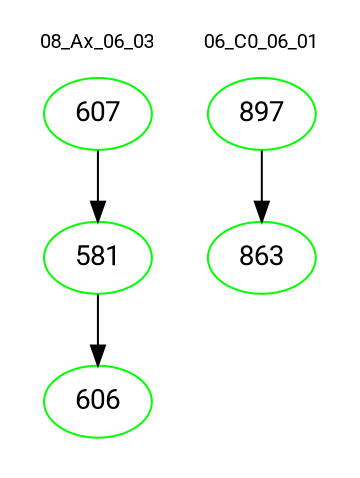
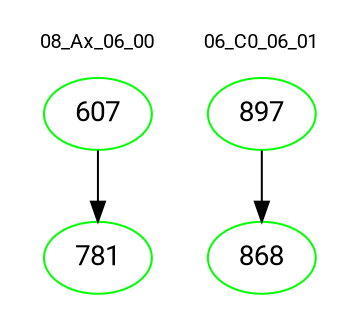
(98, 43) -> (98, 43)
(98, 258) -> (98, 258)
(262, 258) -> (262, 258)
(98, 402) -> none
